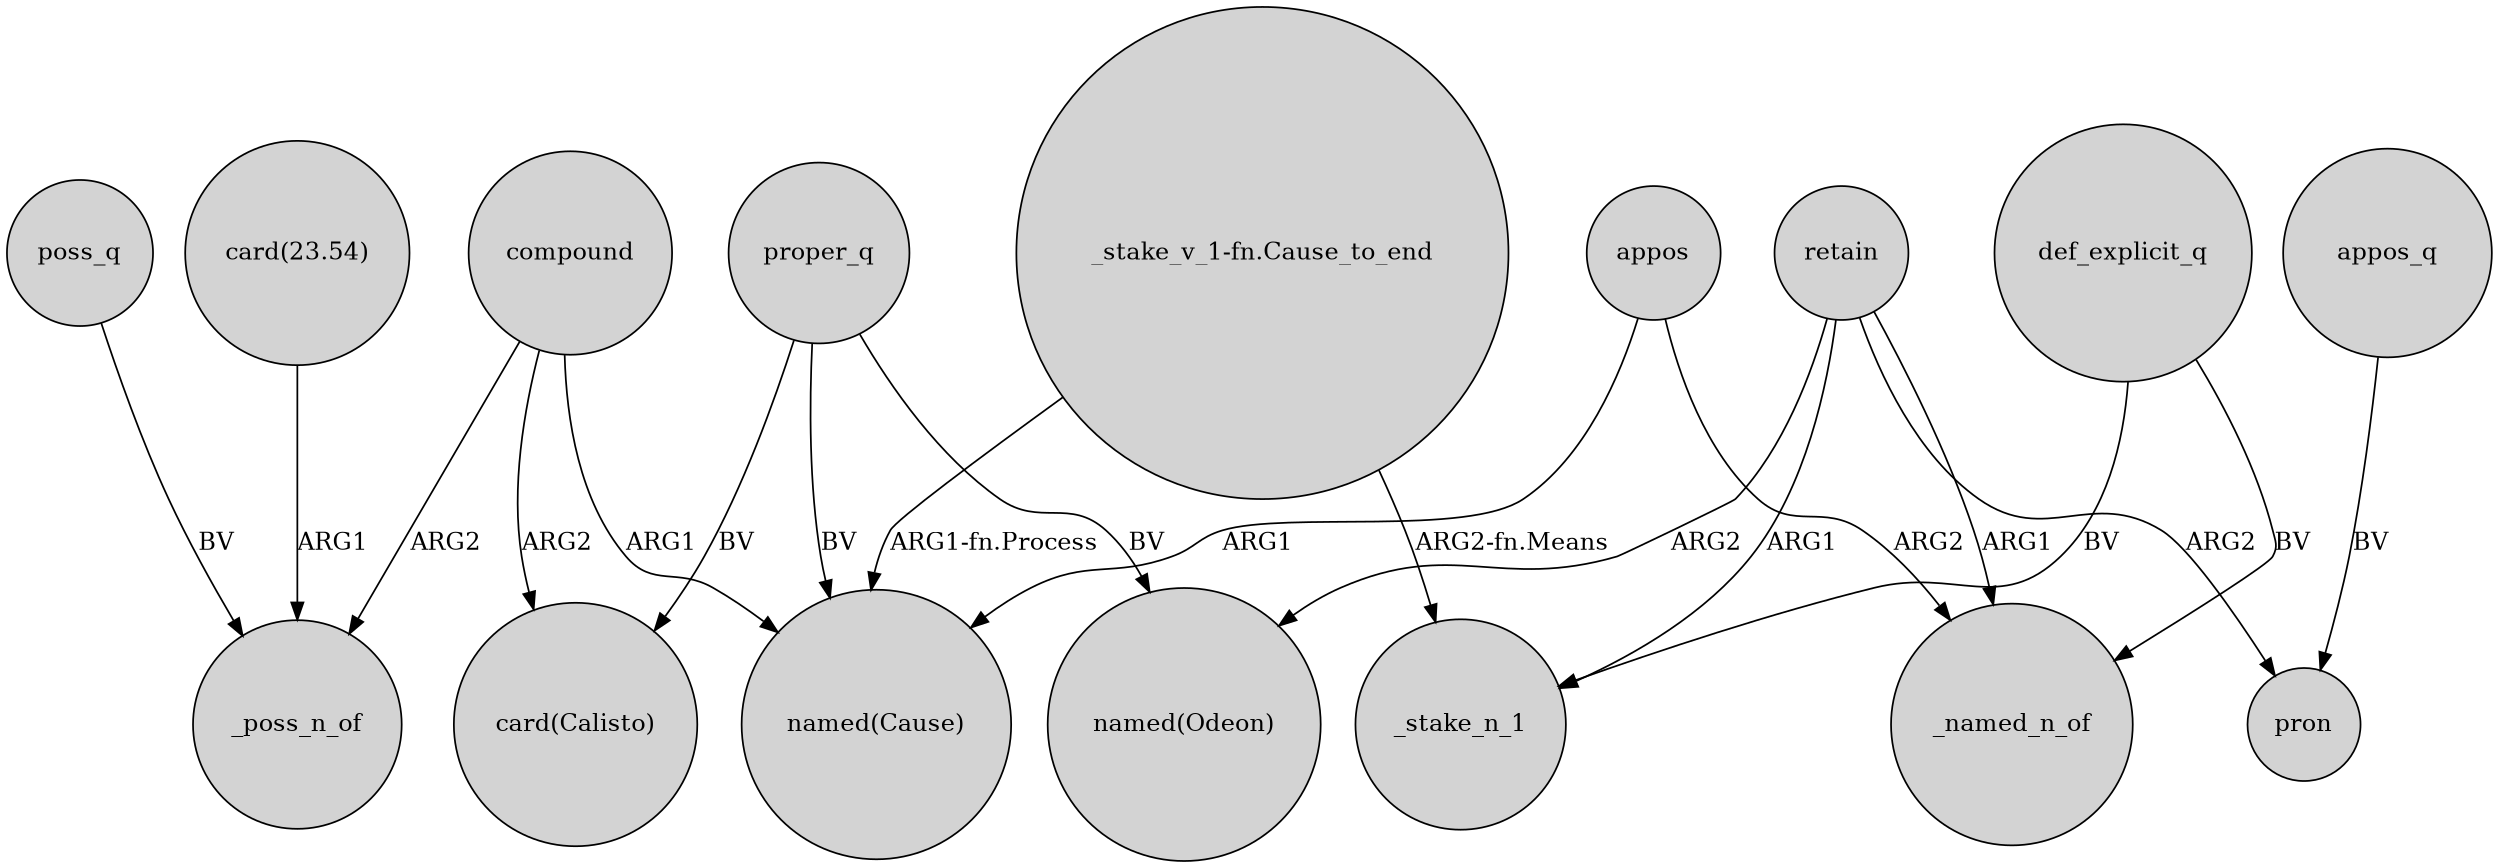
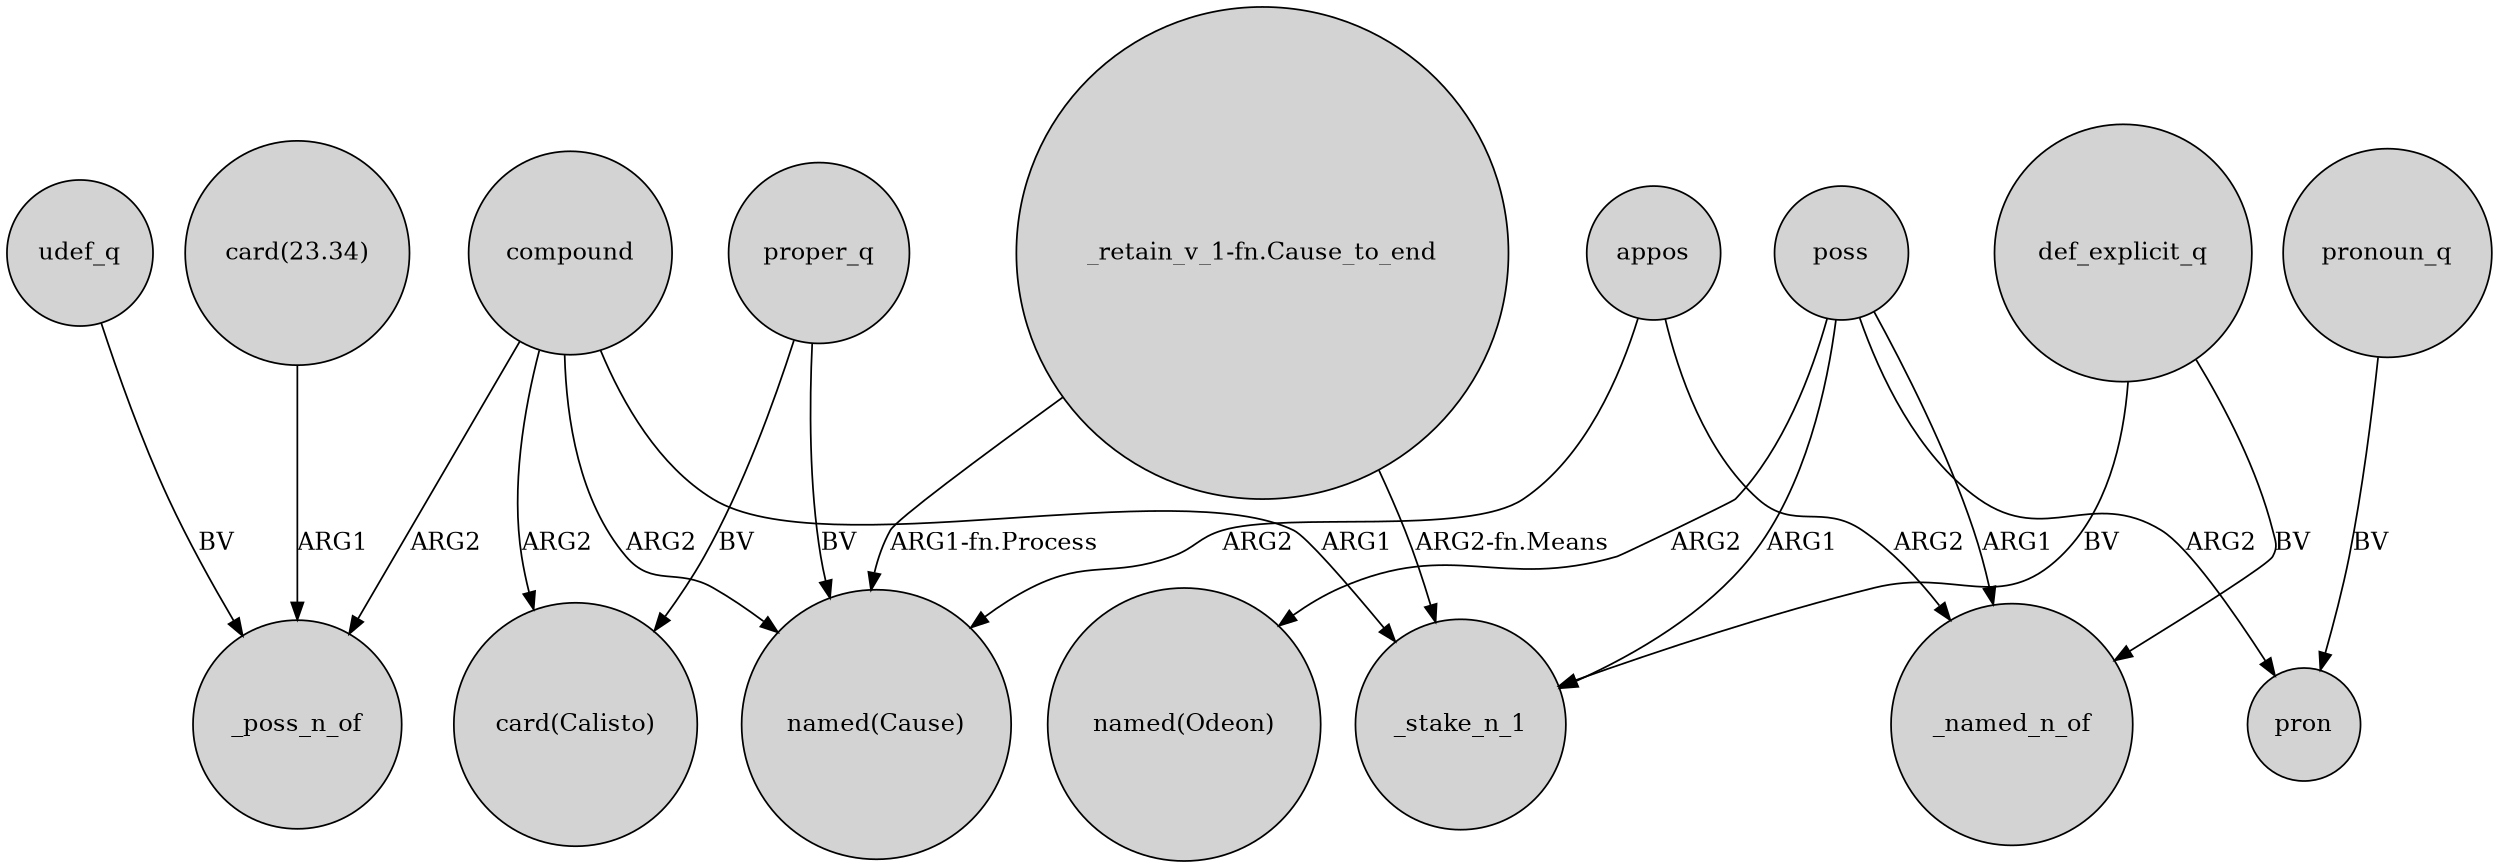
(80, 253) -> (80, 253)
(297, 253) -> (297, 253)
(1262, 253) -> (1262, 253)
(1841, 253) -> (1841, 253)
(2387, 253) -> (2387, 253)
(981, 485) -> none
none -> (975, 520)
(662, 543) -> (662, 543)
(1258, 543) -> (1258, 543)
